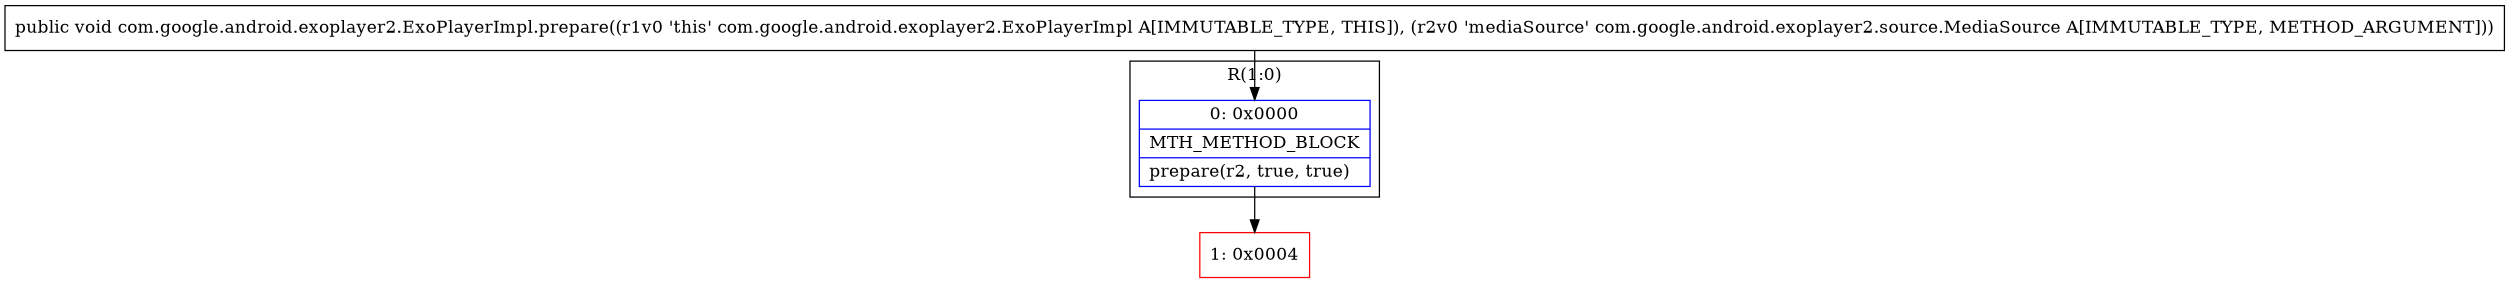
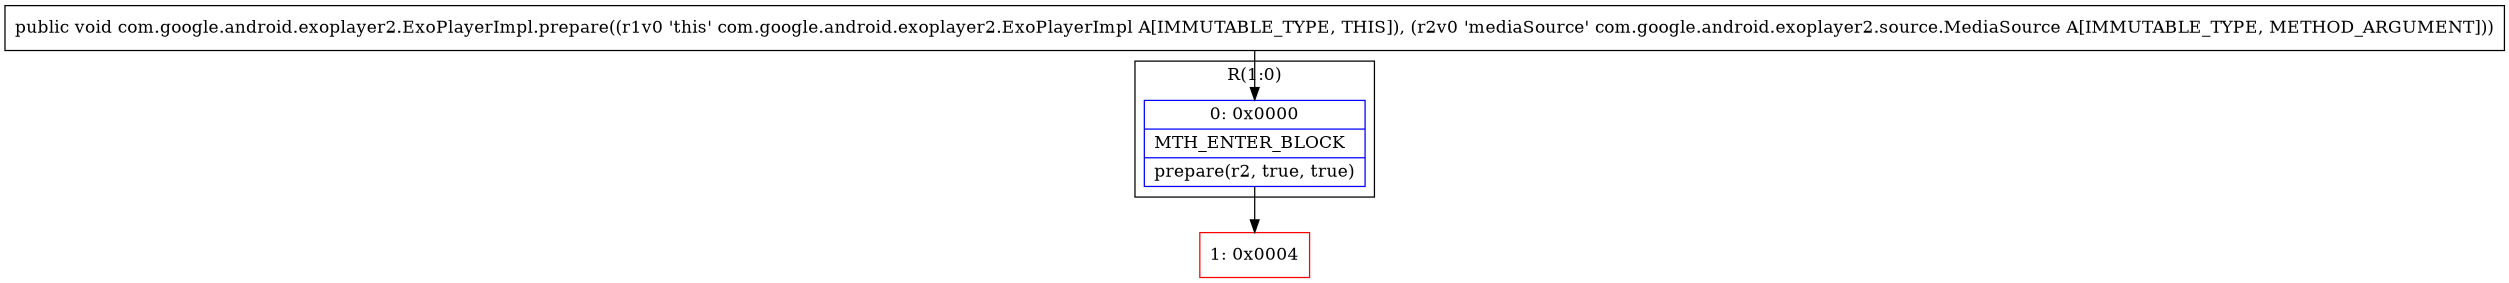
(1255, 143) -> (1250, 143)
